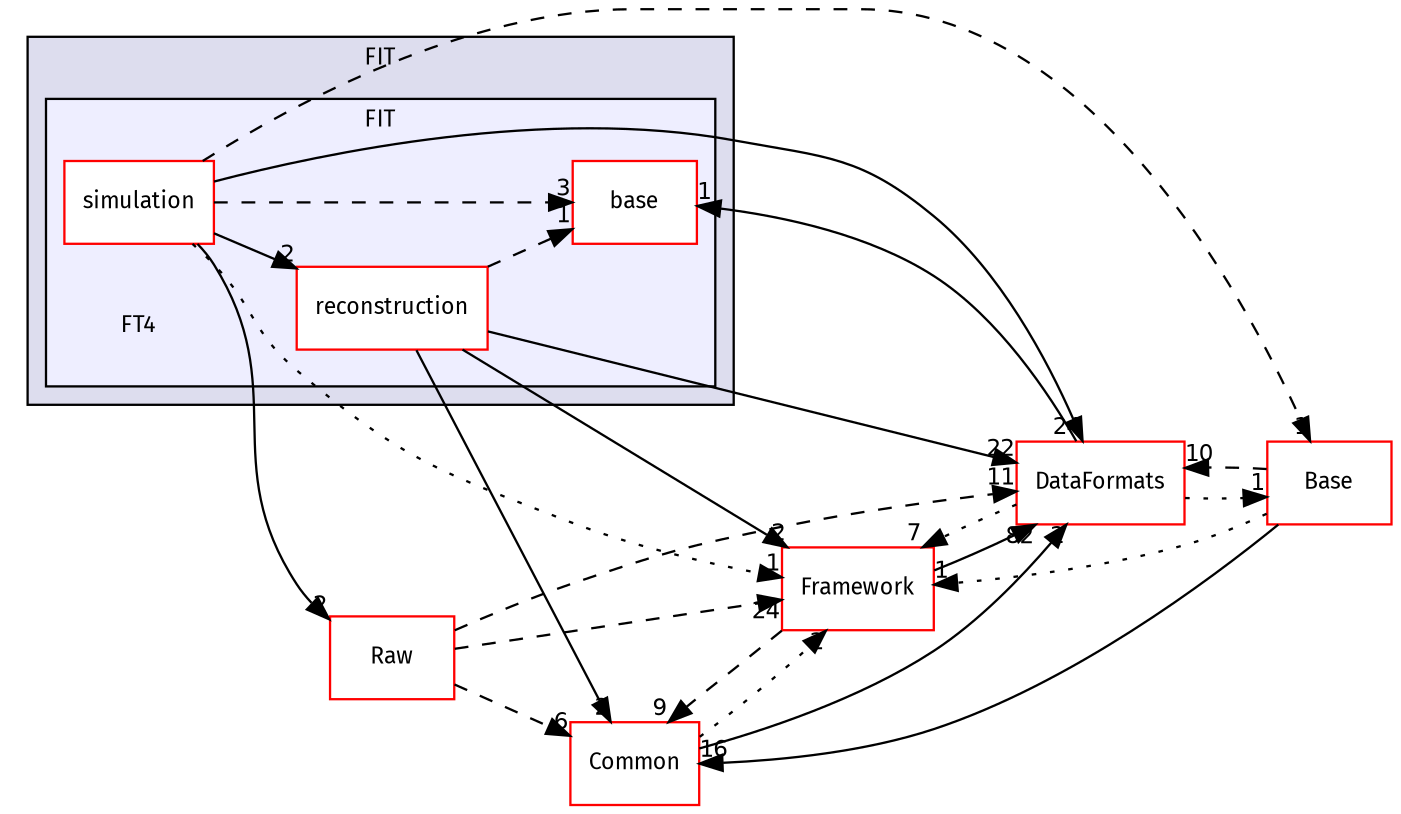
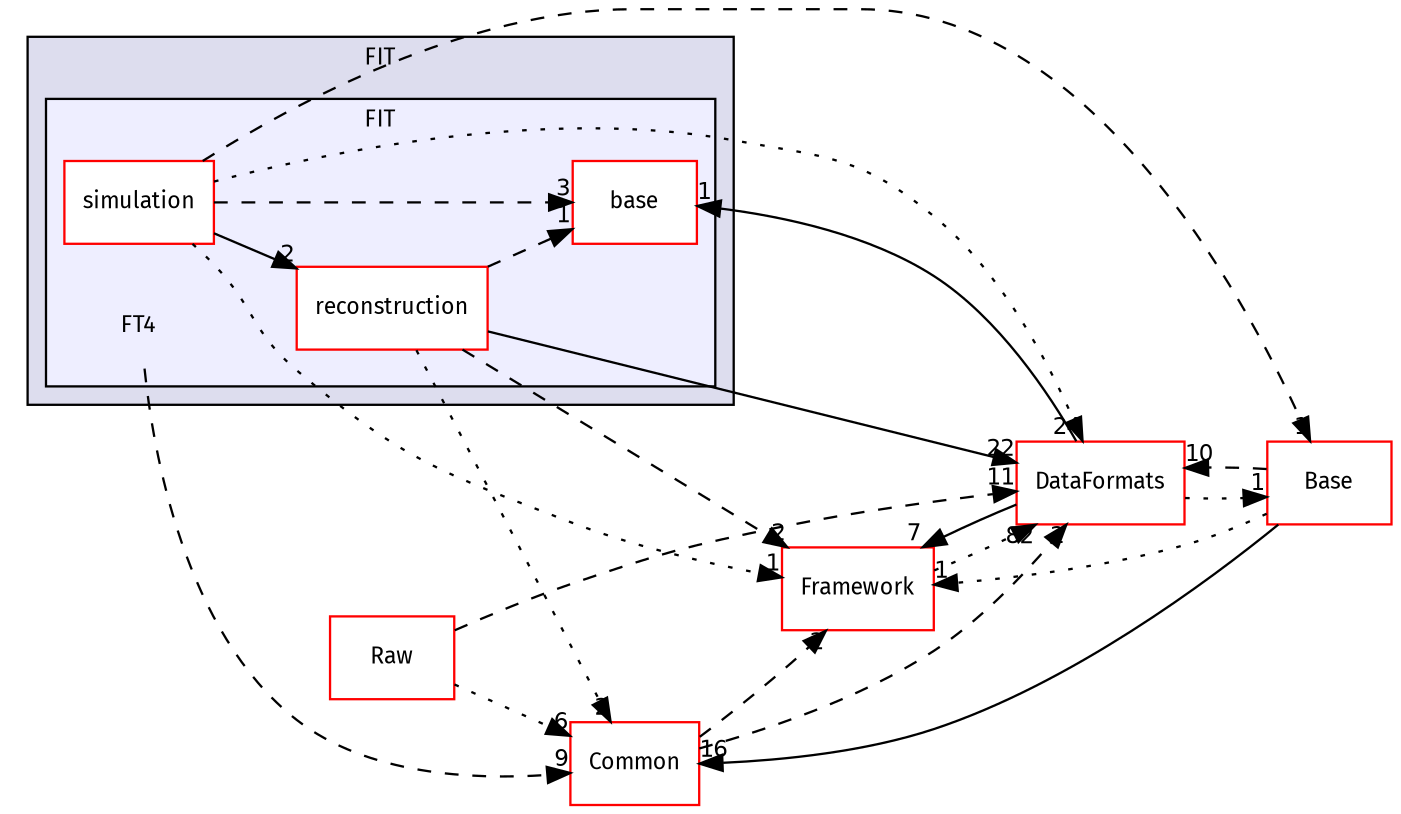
(680, 133) -> (680, 133)
(254, 423) -> none
(615, 442) -> (615, 442)
(980, 520) -> (980, 520)
(508, 526) -> (508, 526)
(975, 553) -> (975, 553)
(607, 626) -> none
(734, 669) -> (251, 673)
(893, 675) -> (893, 675)
(755, 693) -> (755, 693)
(501, 705) -> (501, 705)
